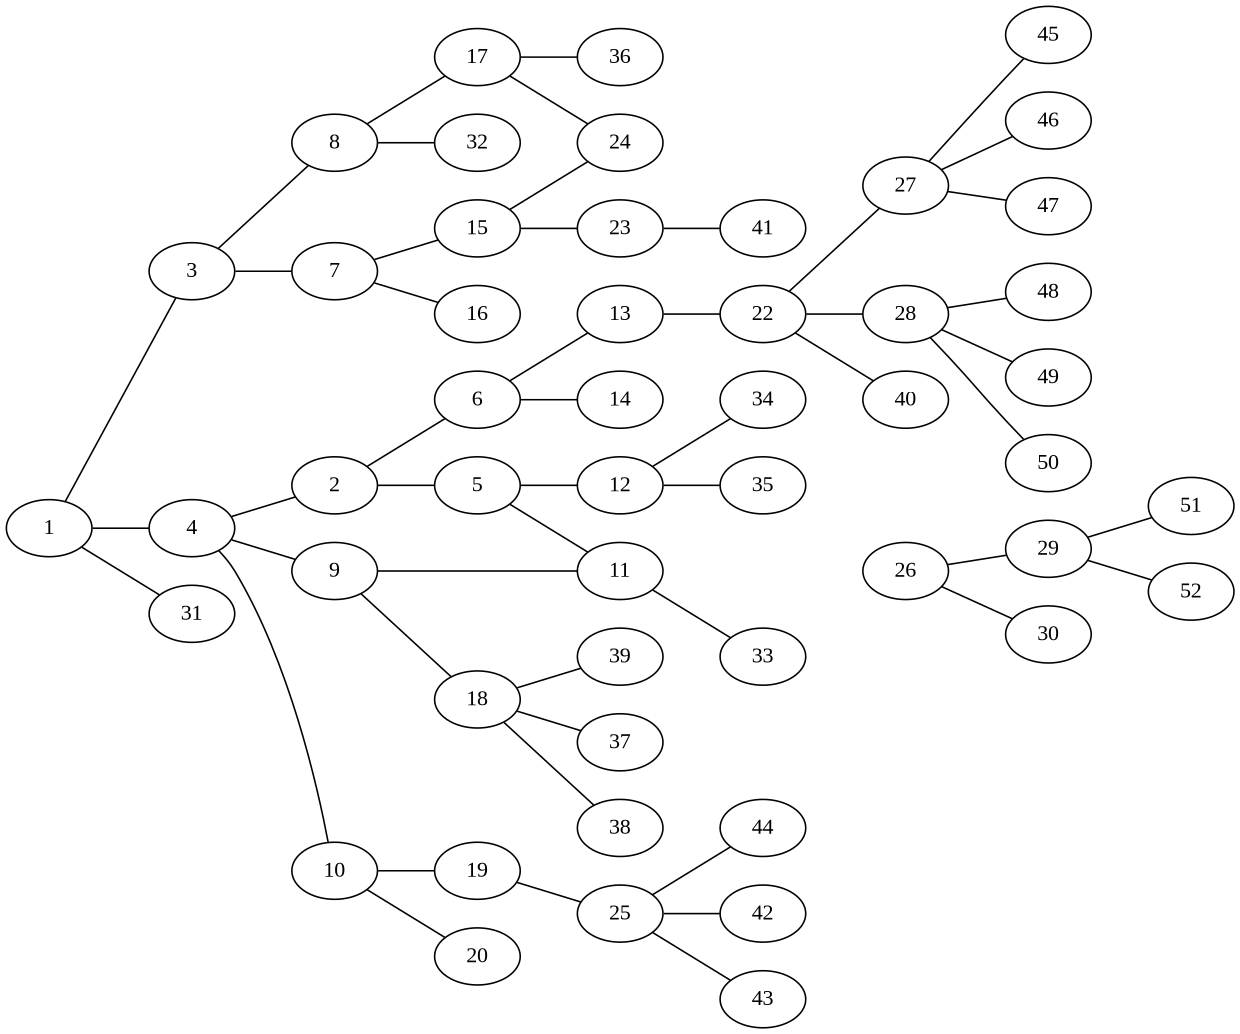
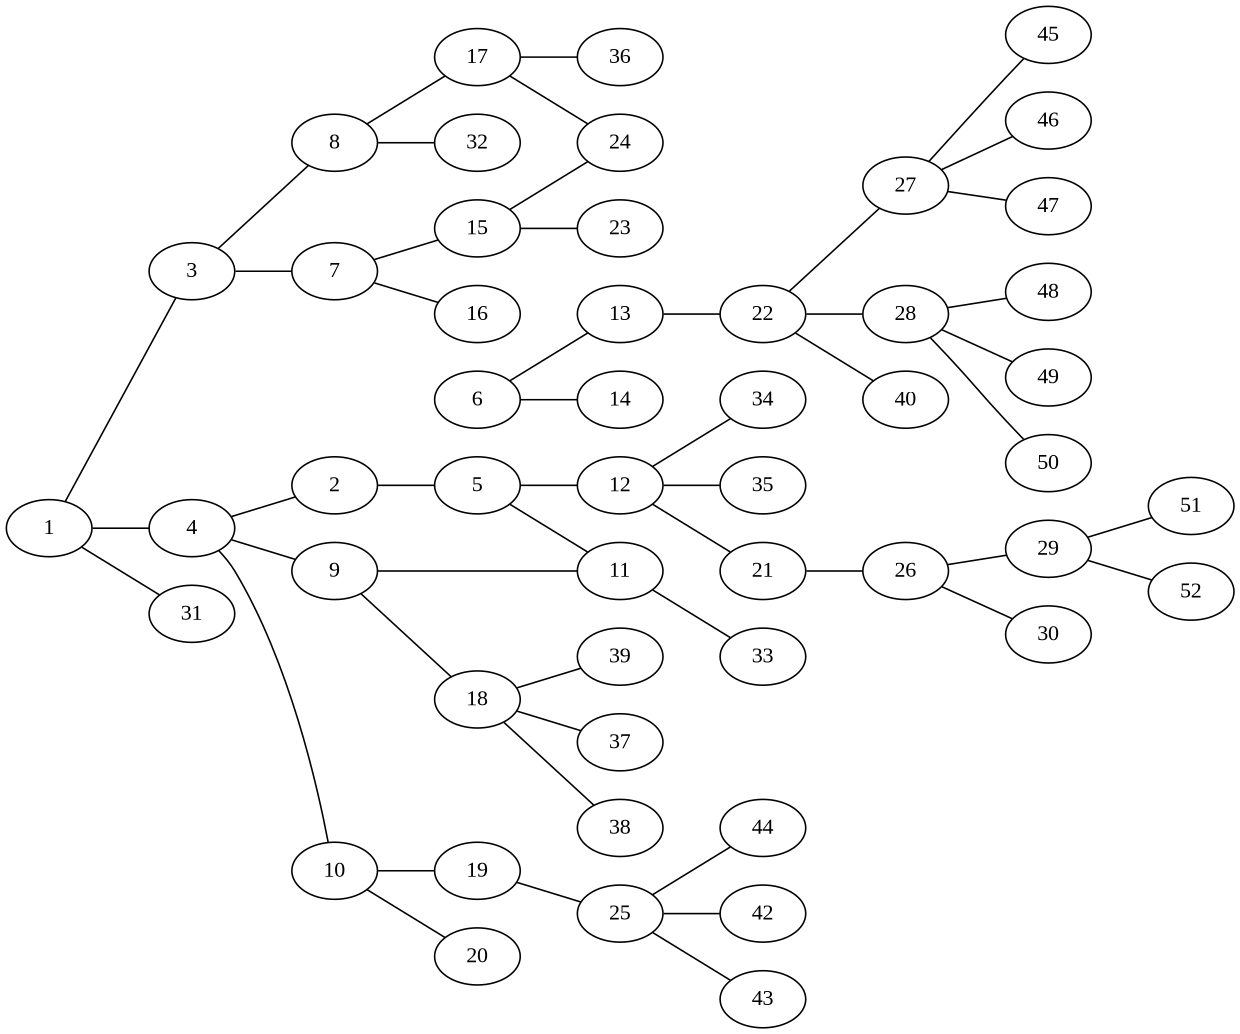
(763, 228) -> none
(406, 442) -> none
none -> (763, 571)
